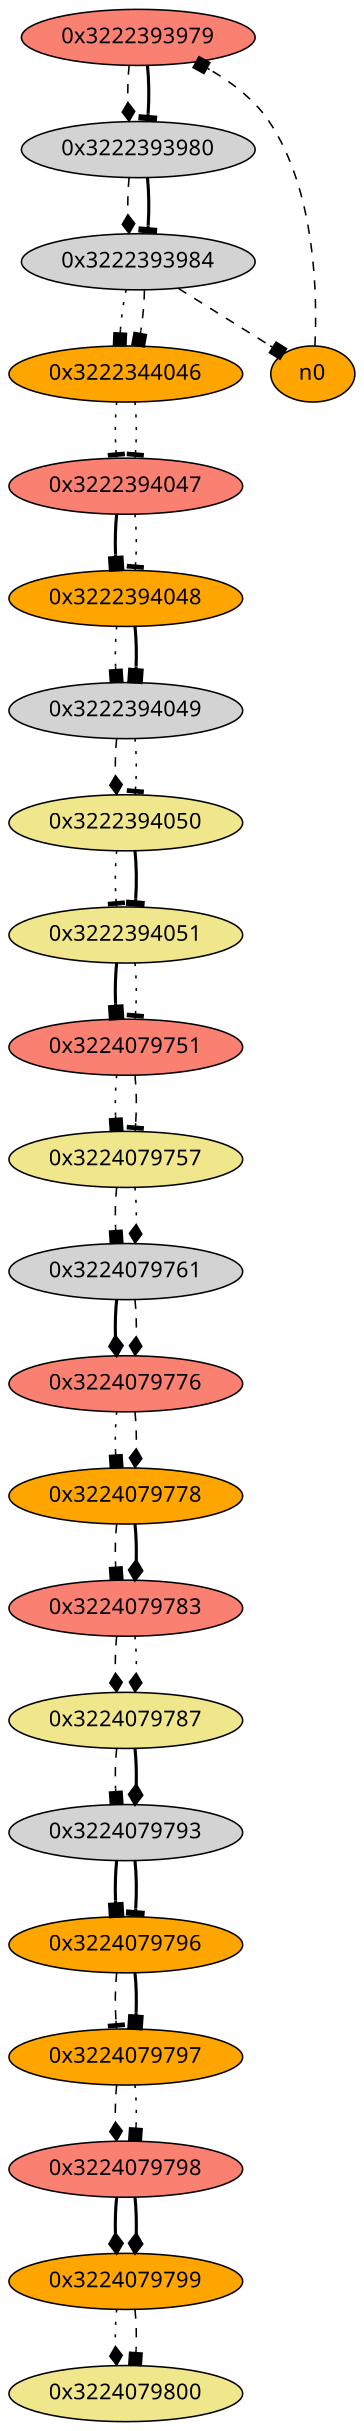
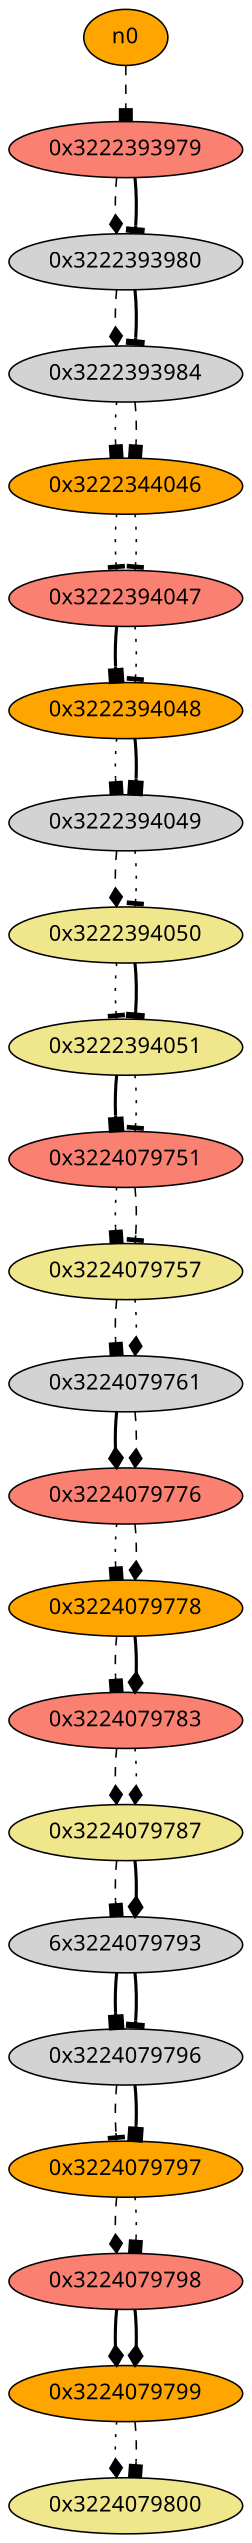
(224, 317) -> none
(126, 1833) -> (126, 1945)
(126, 1945) -> (126, 2057)
